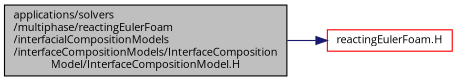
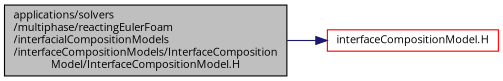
(390, 40) -> (413, 40)
